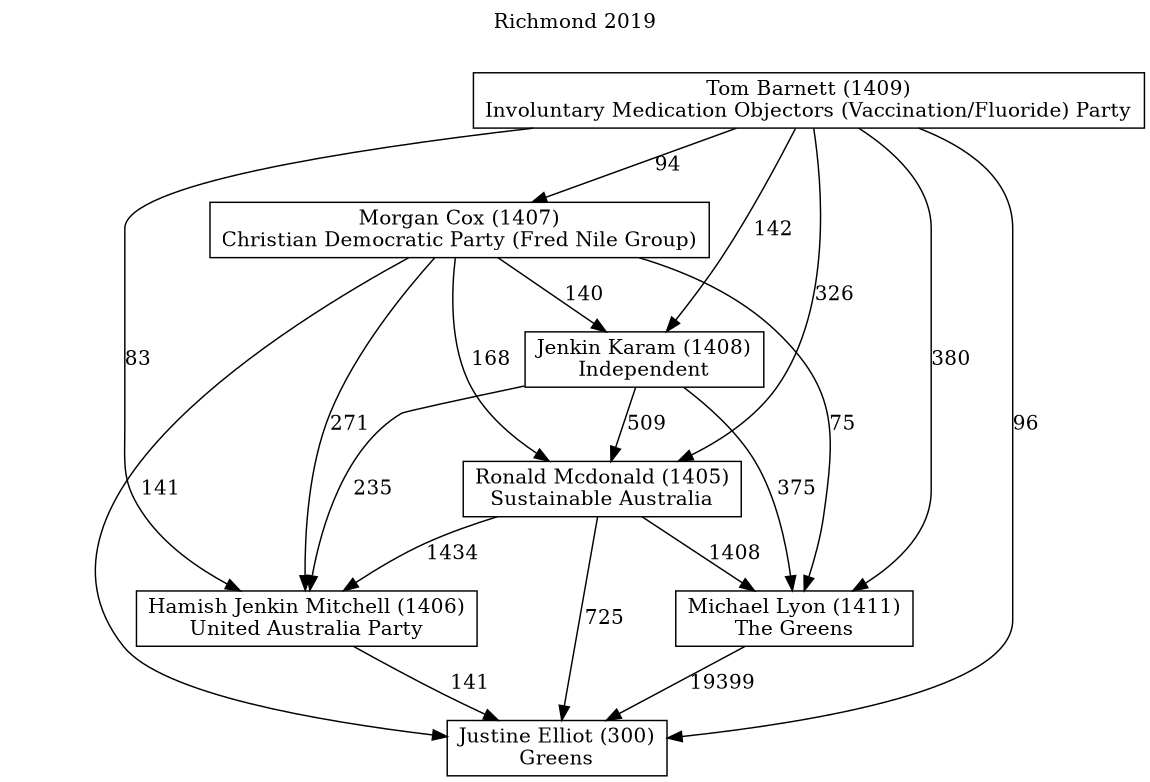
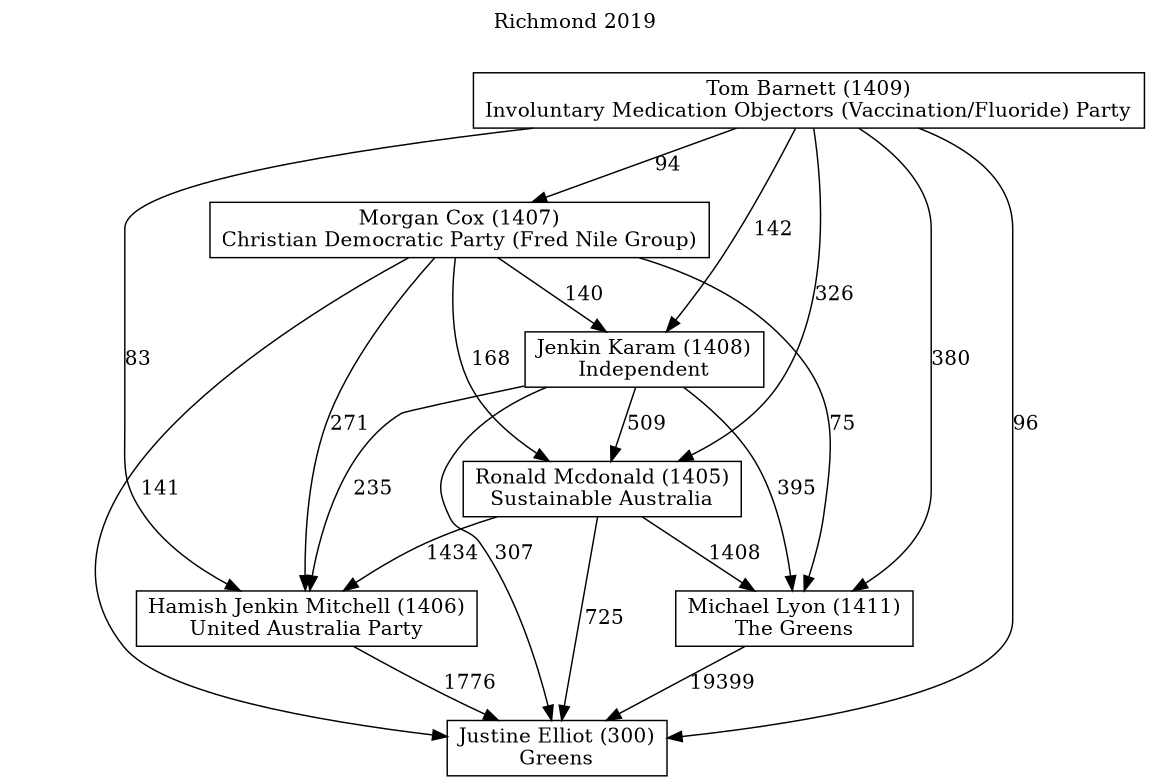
(797, 489) -> (797, 489)
none -> (449, 515)
(471, 683) -> (471, 683)
